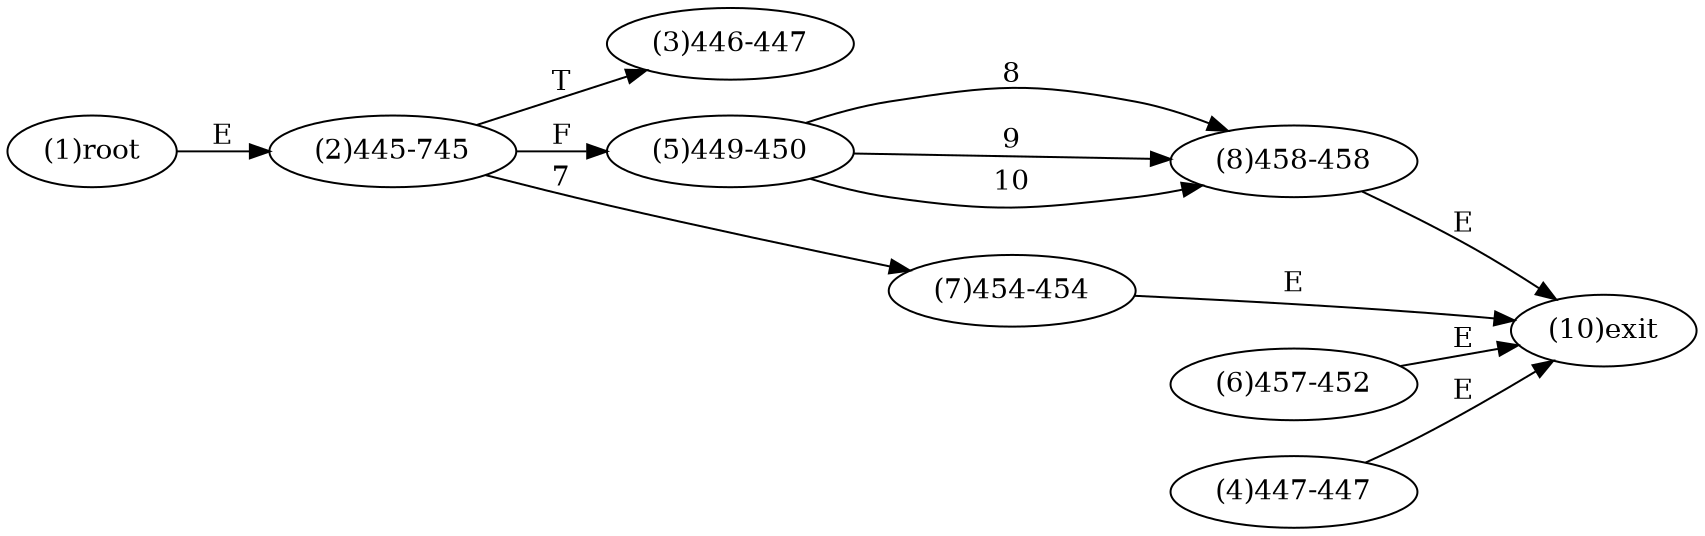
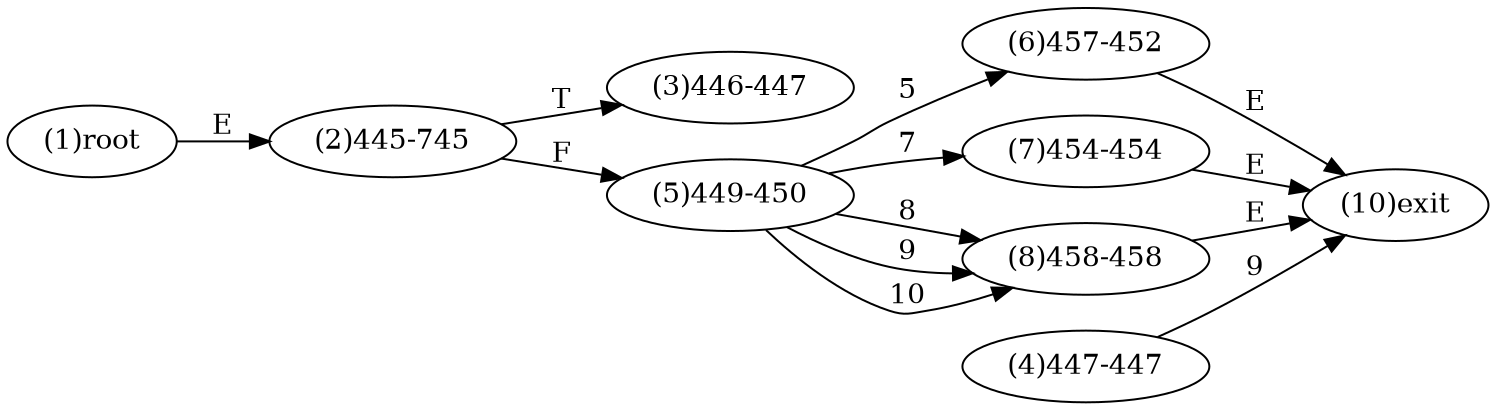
none -> (893, 120)
(687, 223) -> (886, 164)
(1464, 391) -> (1256, 268)
